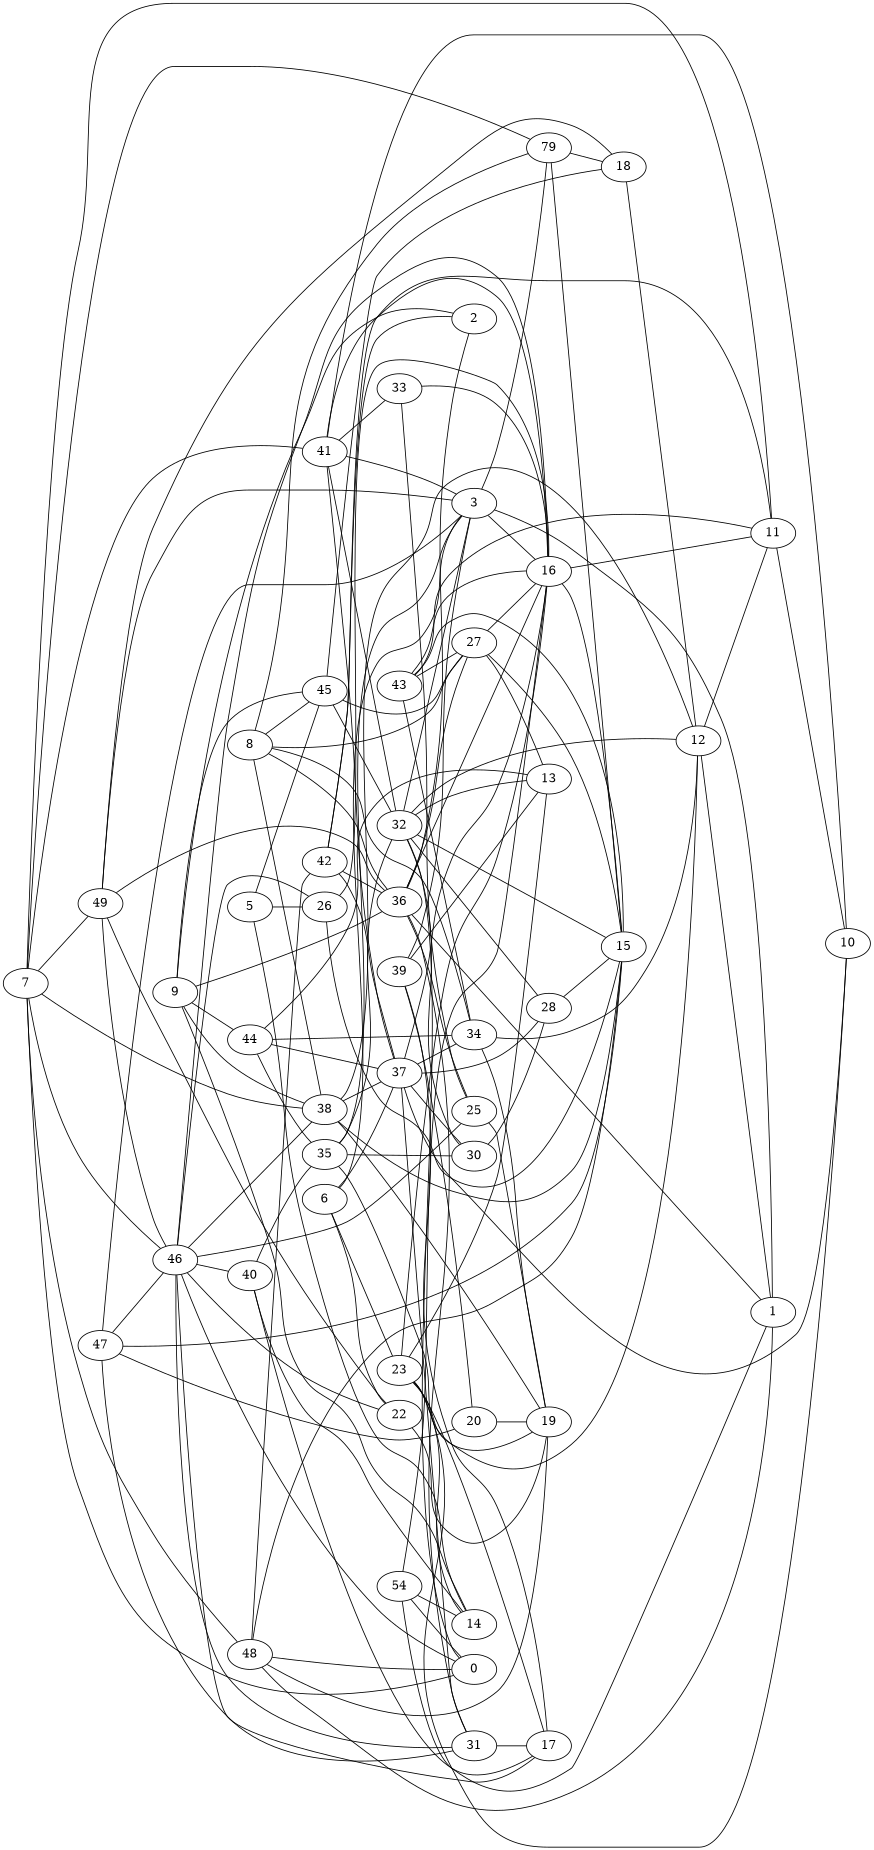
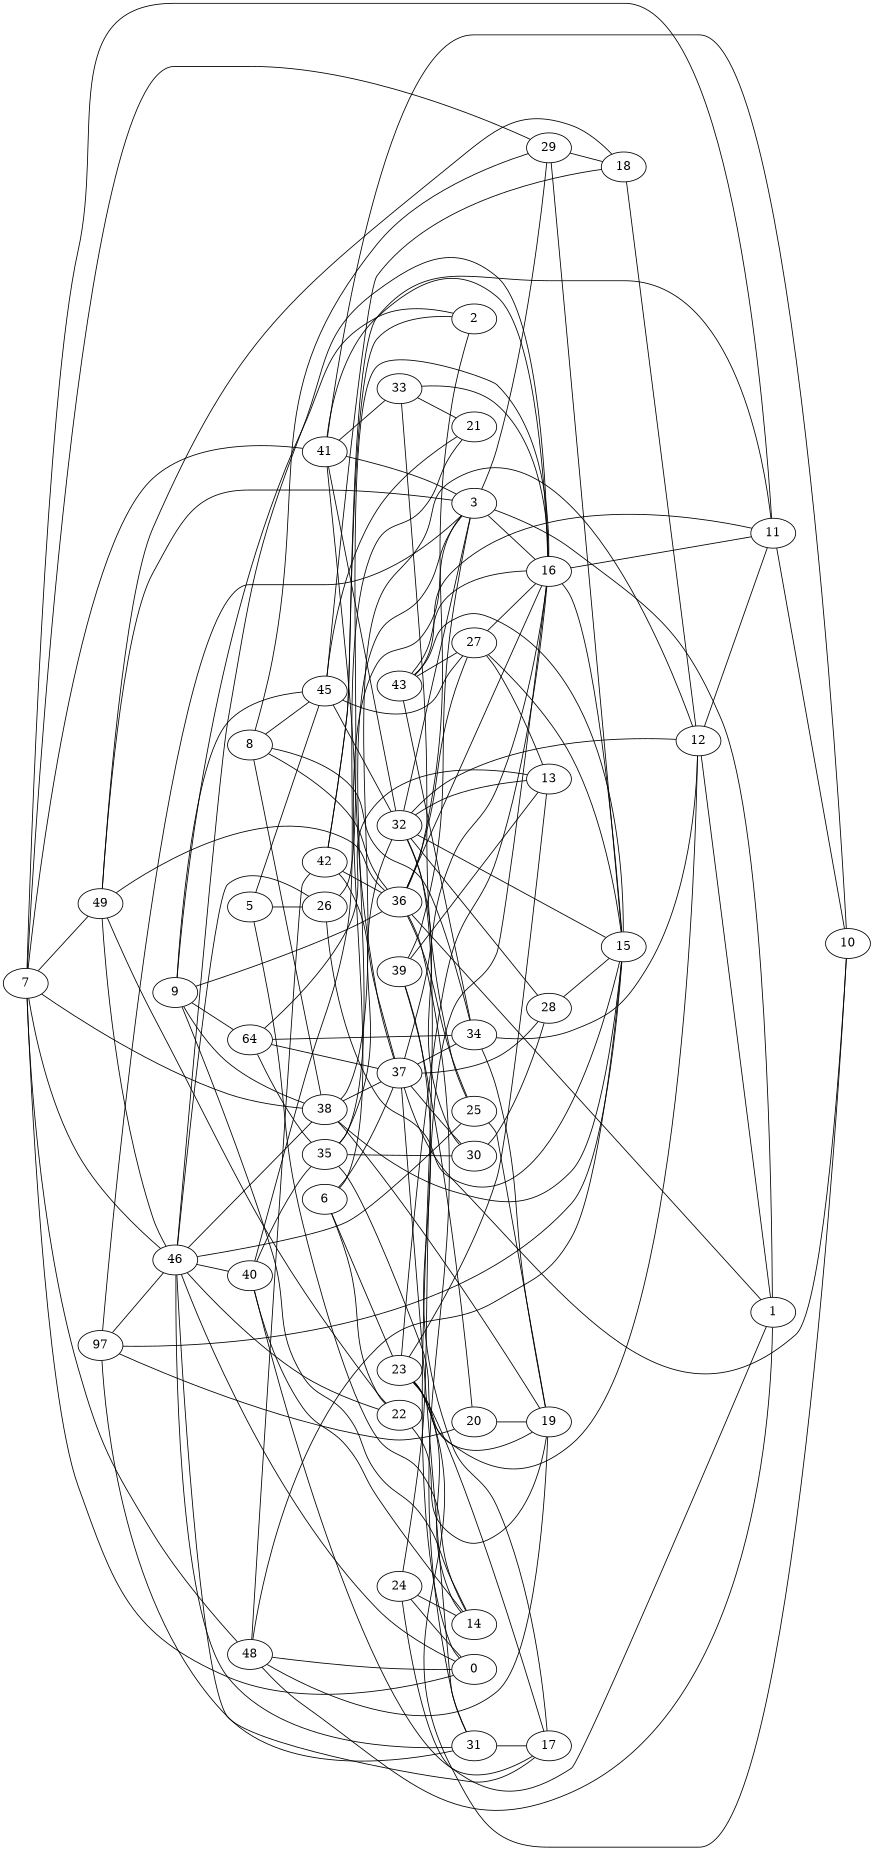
(549, 148) -> (549, 148)
none -> (474, 427)
(391, 733) -> none
(250, 1040) -> (250, 1040)
(100, 1346) -> (100, 1346)
(399, 1586) -> (399, 1586)
